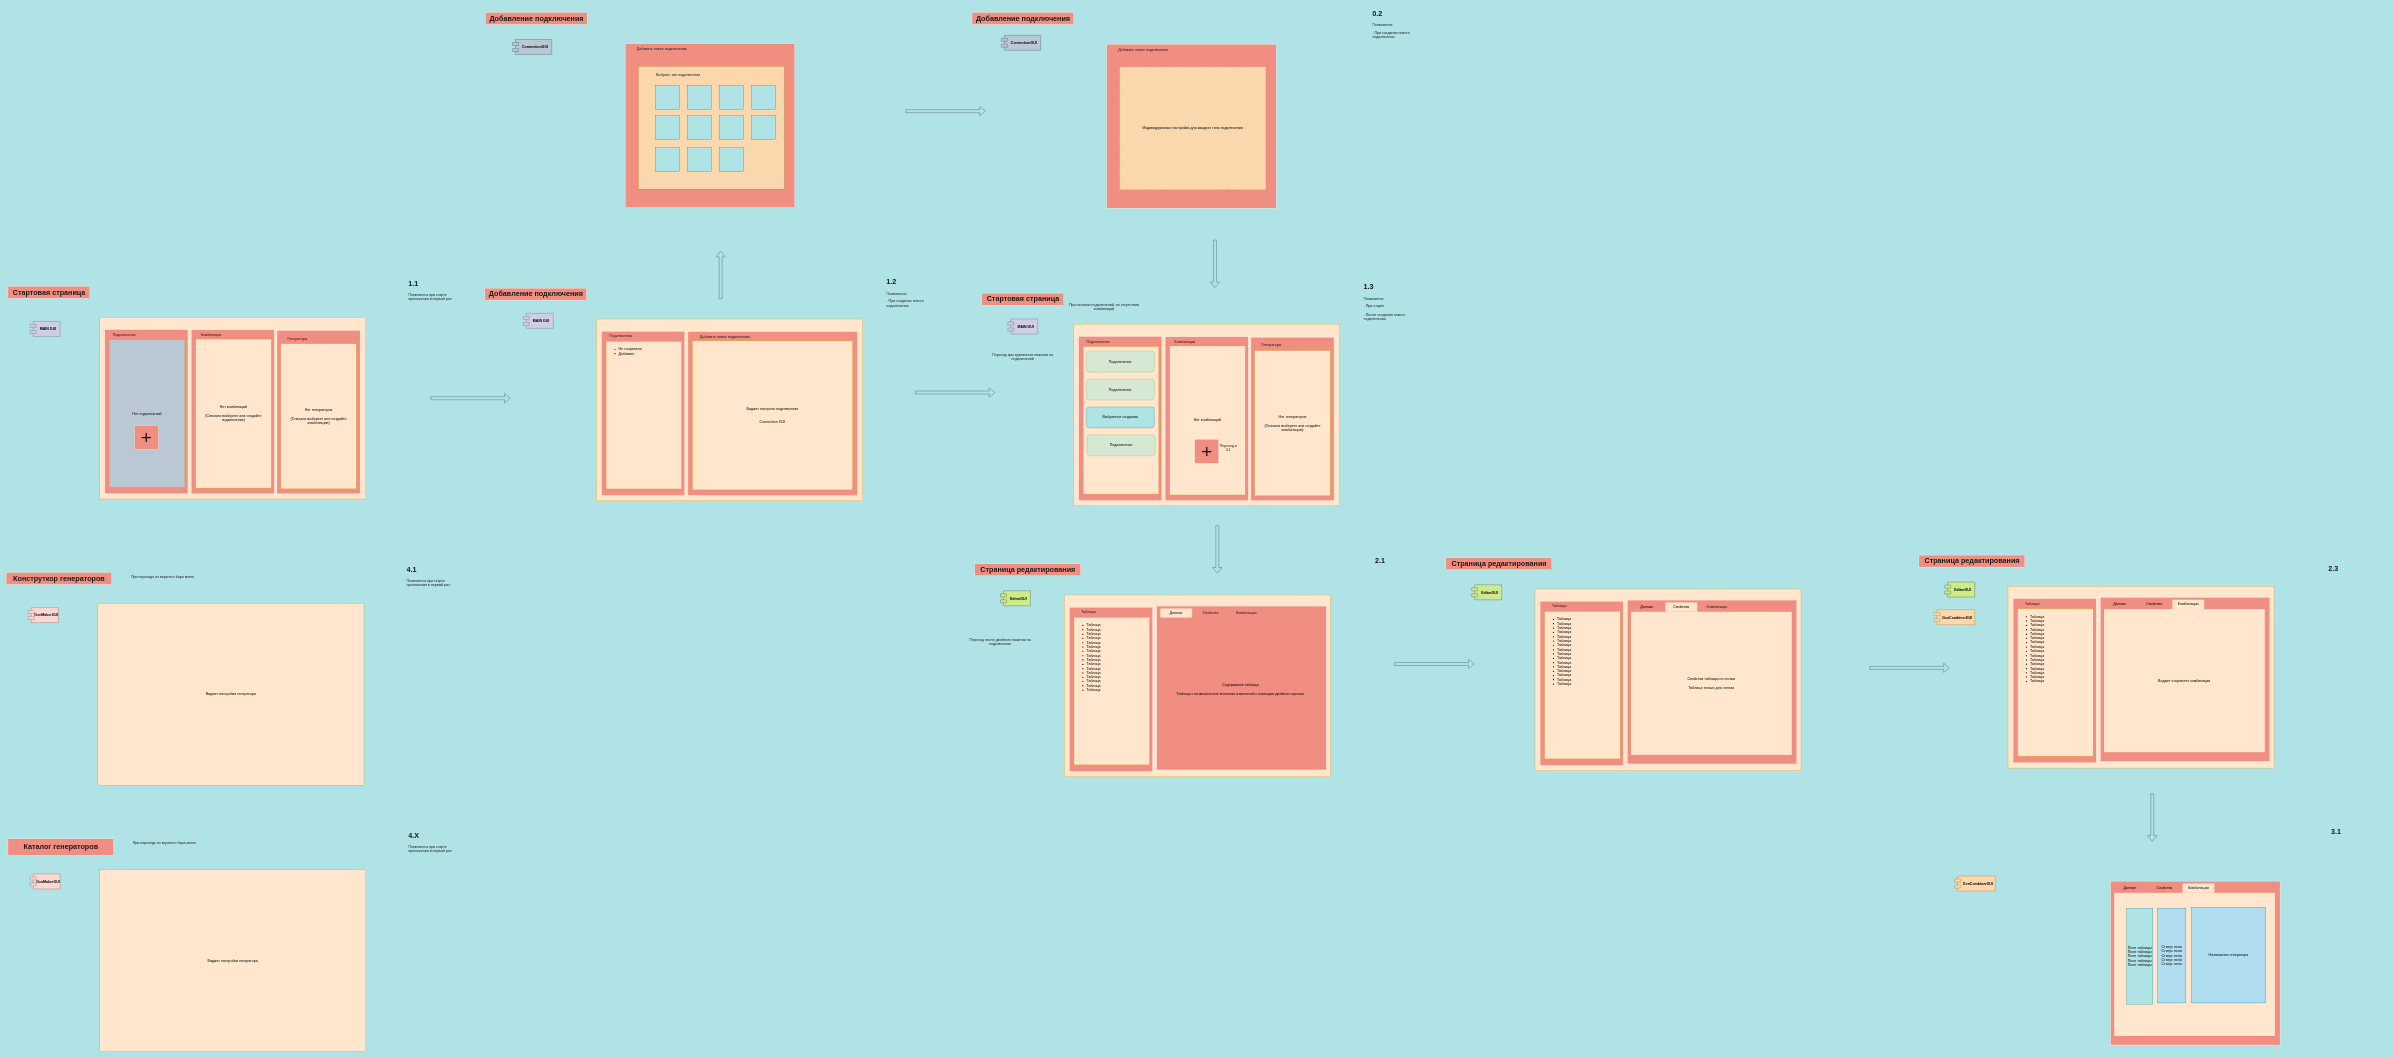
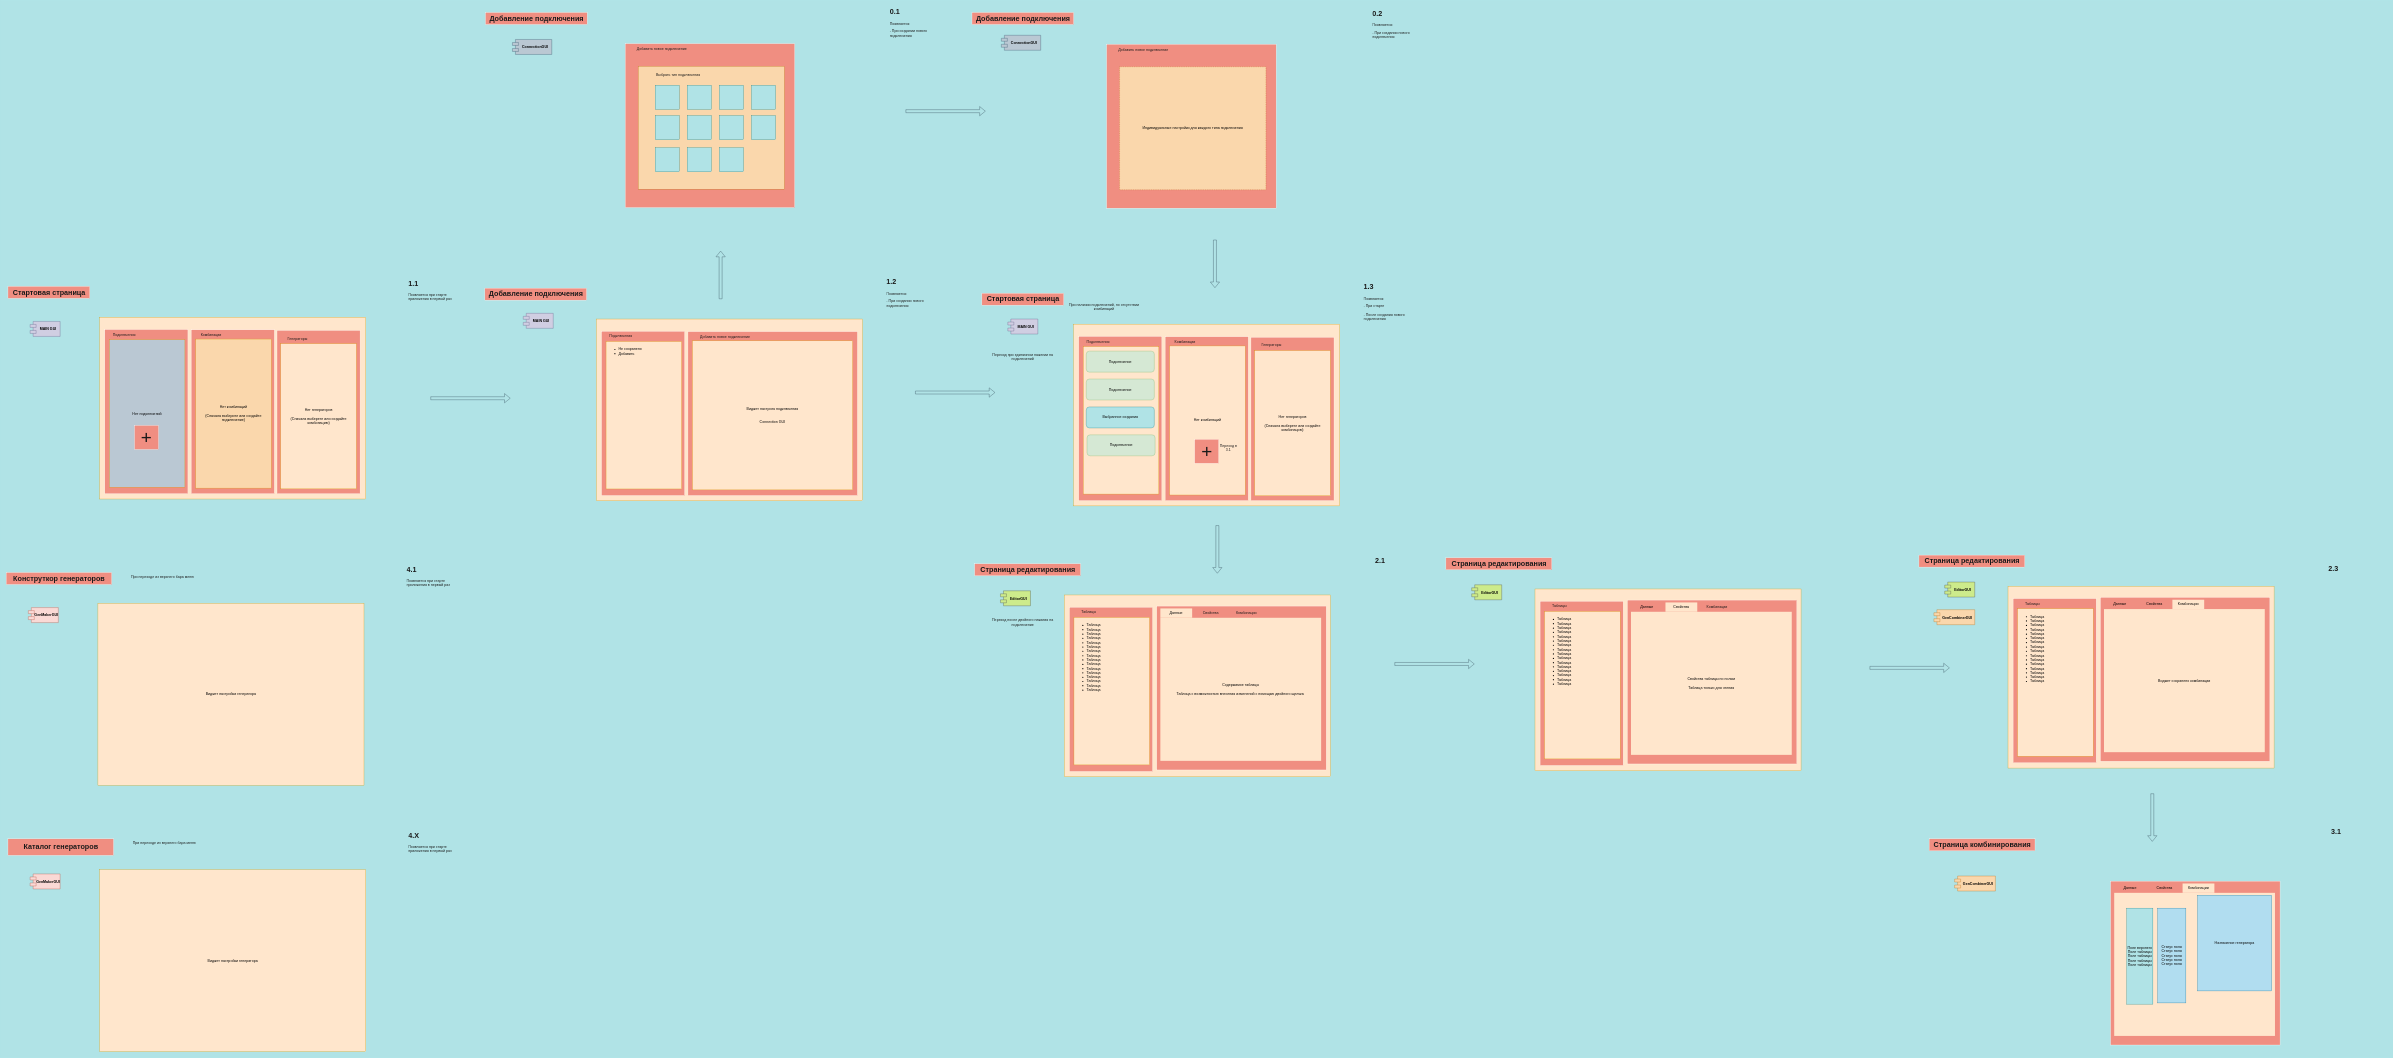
none -> (917, 30)
(234, 414) -> (234, 414)
(1001, 642) -> (1023, 622)
(1241, 689) -> (1241, 689)
none -> (1982, 845)
(2229, 955) -> (2235, 943)
(2140, 956) -> (2140, 956)
